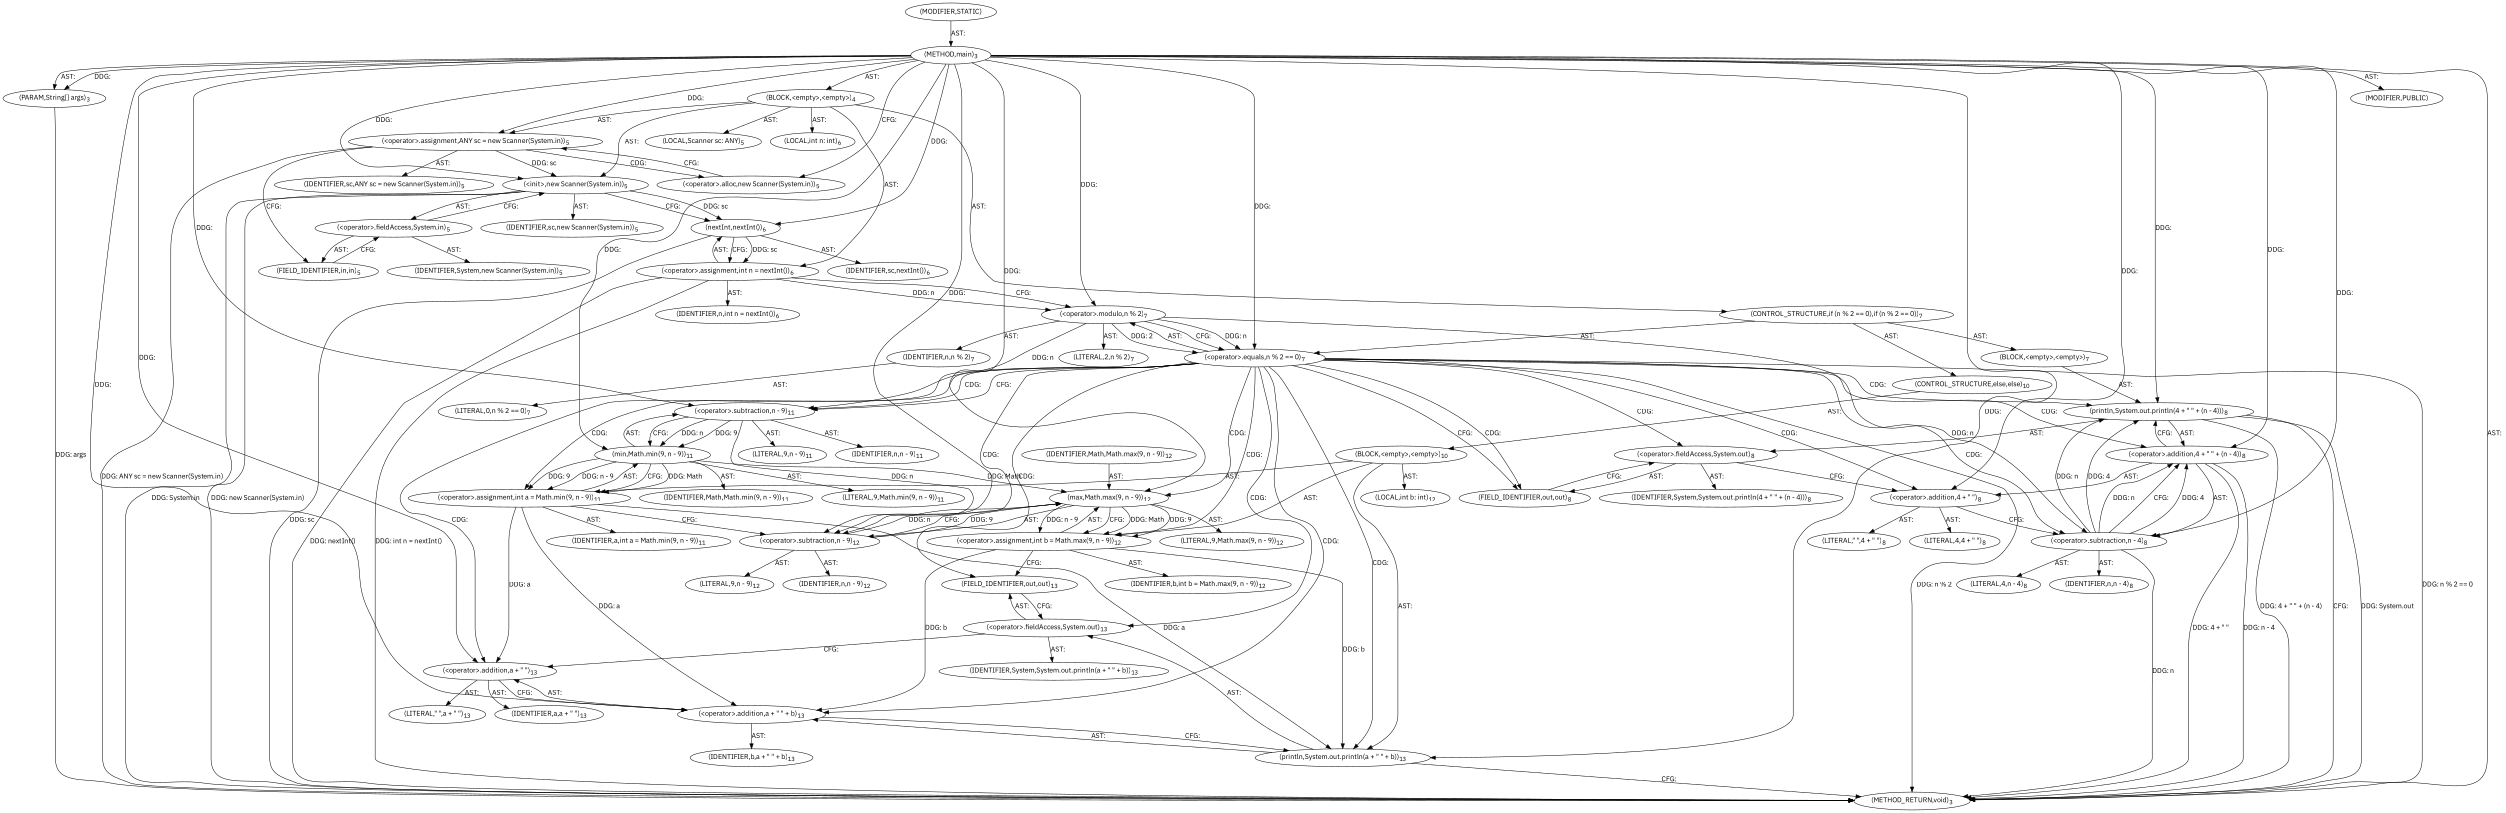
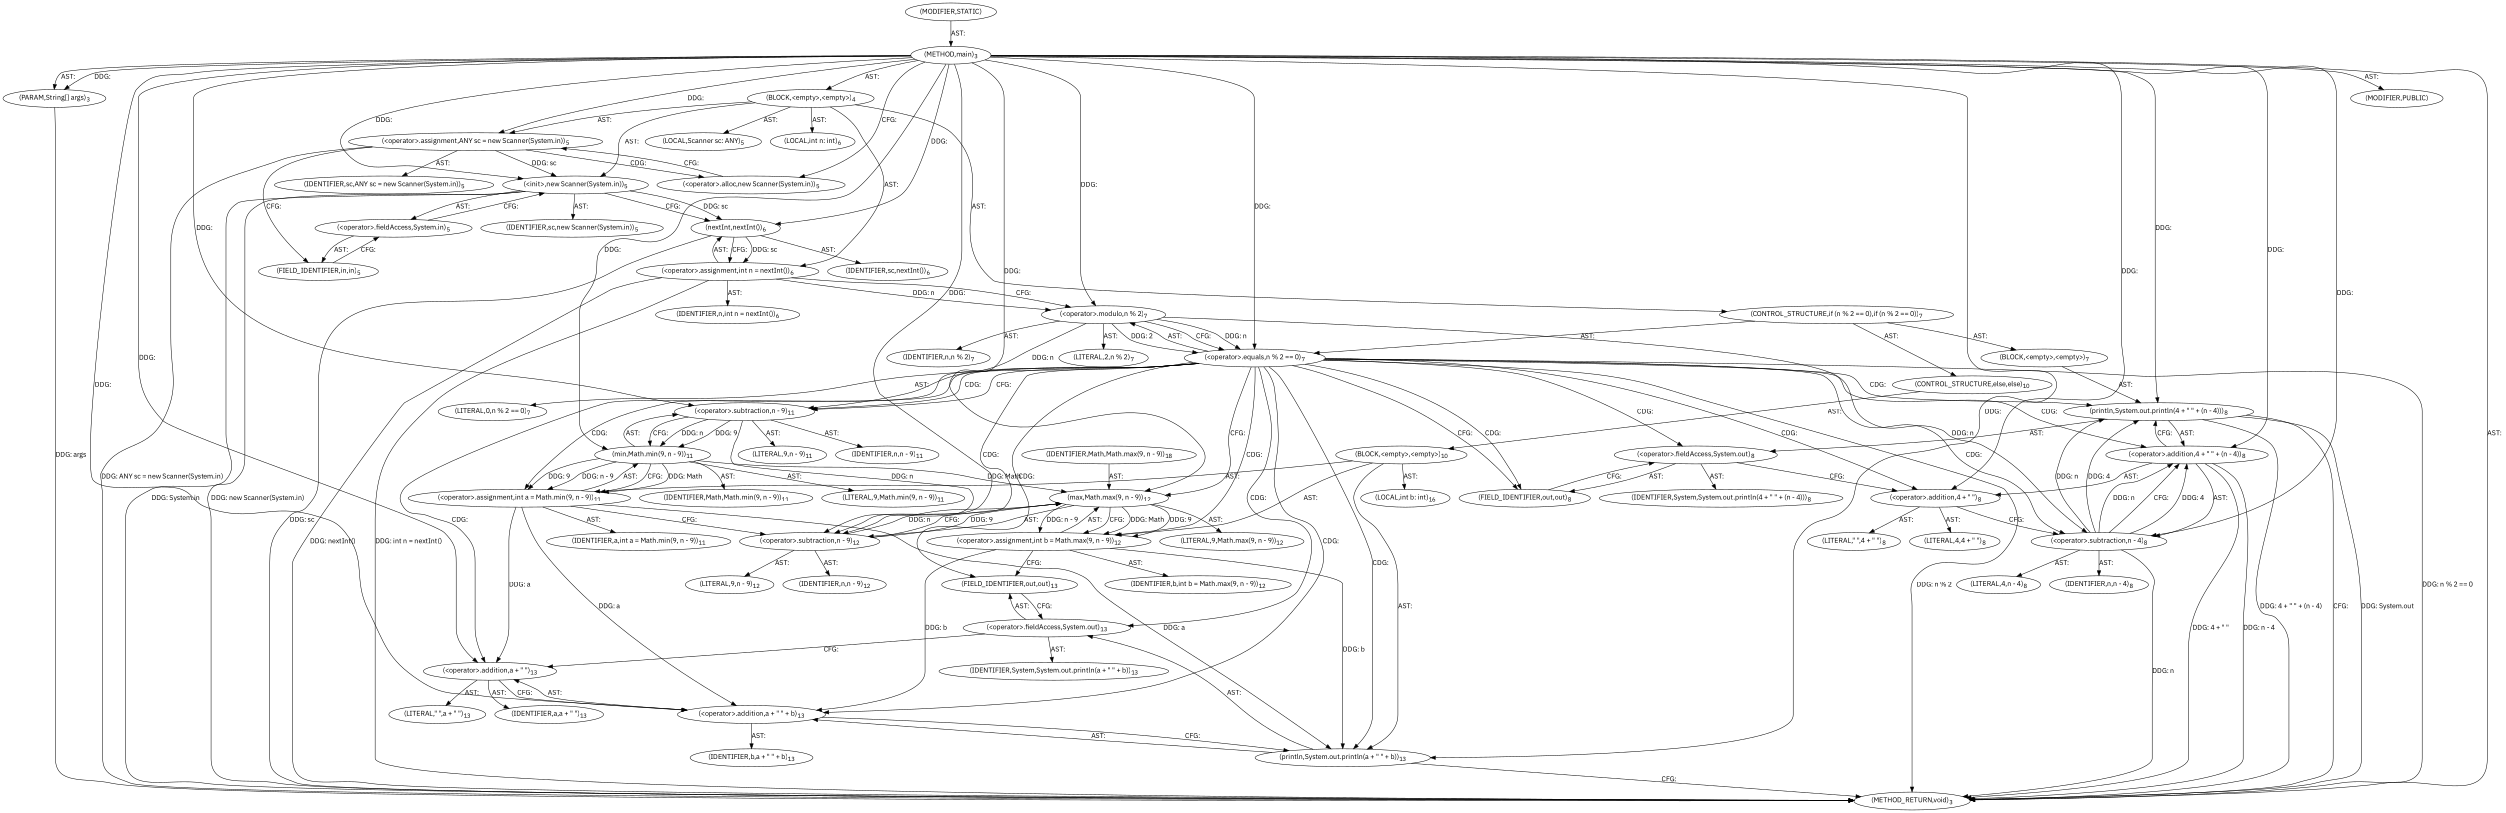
(489, 271) -> none
(717, 383) -> (867, 382)
(1239, 433) -> (1239, 433)
(1169, 454) -> (1169, 454)
(1432, 497) -> (1432, 497)
